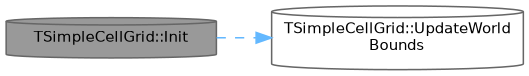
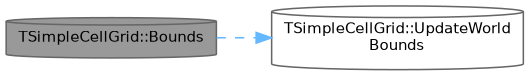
(111, 38) -> (111, 38)
